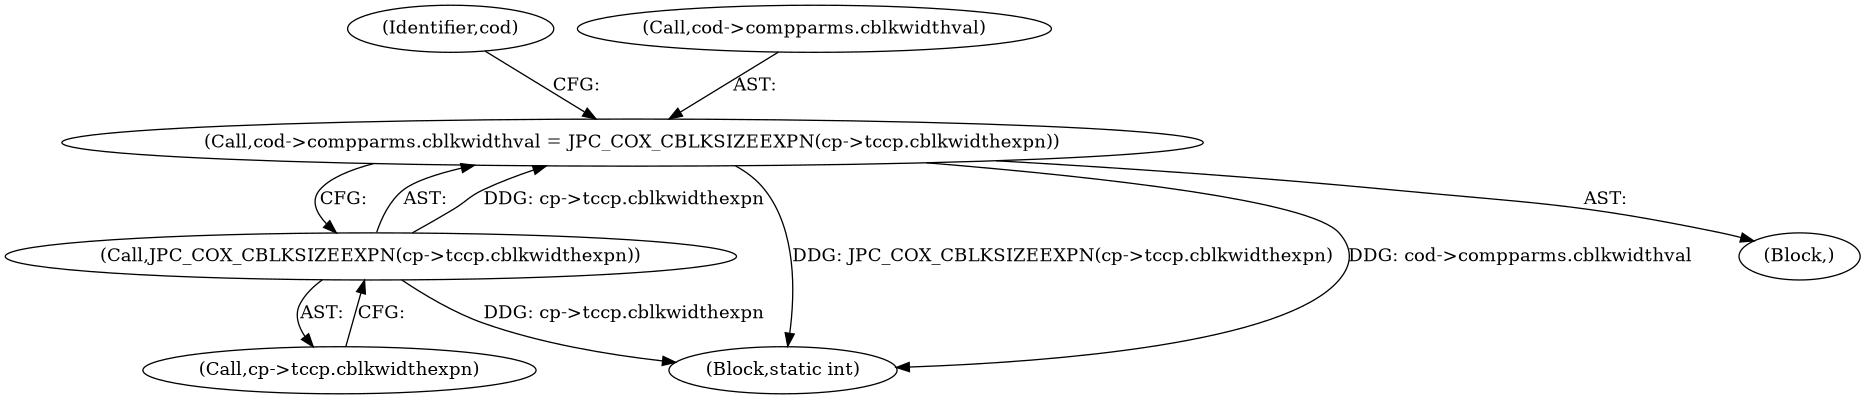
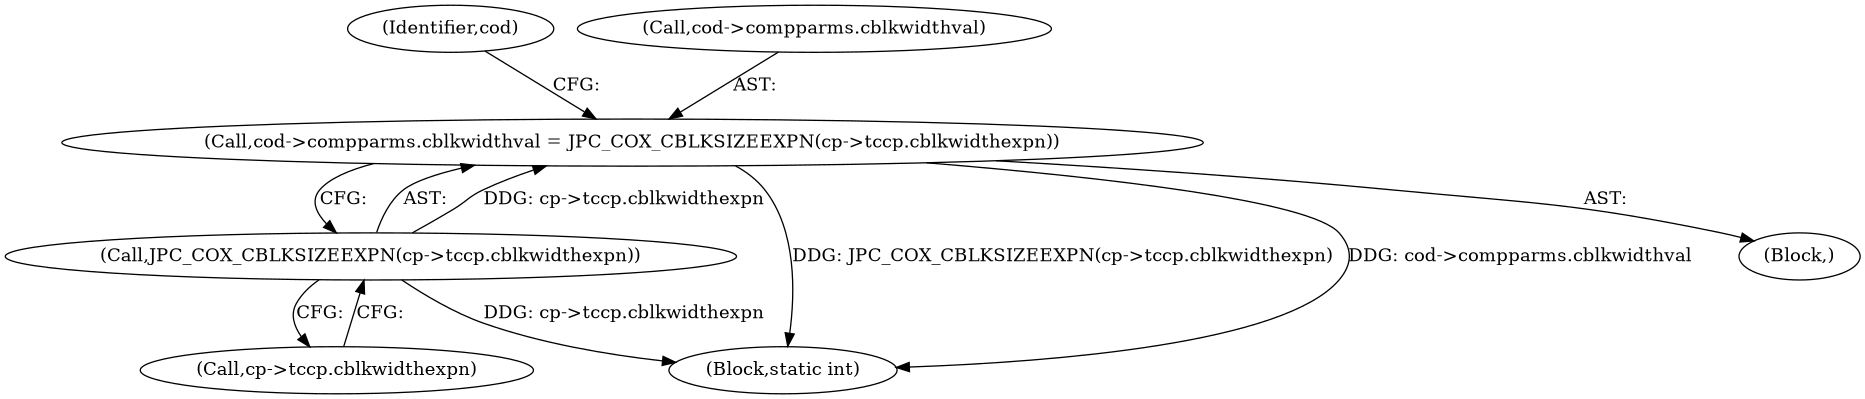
(325, 313) -> (323, 313)
